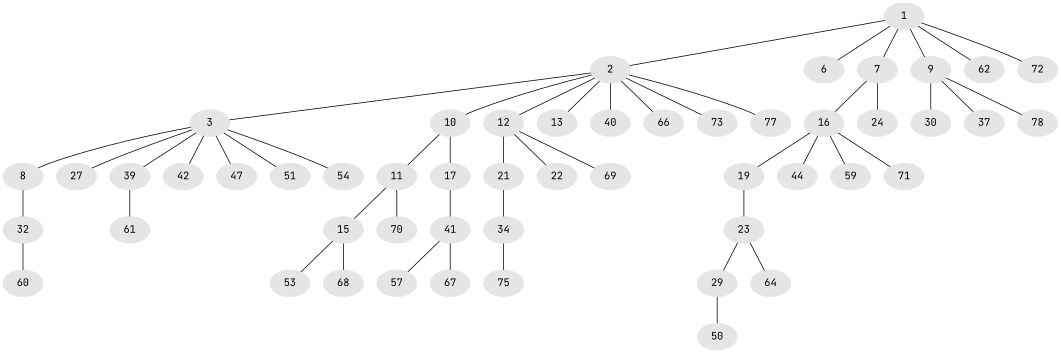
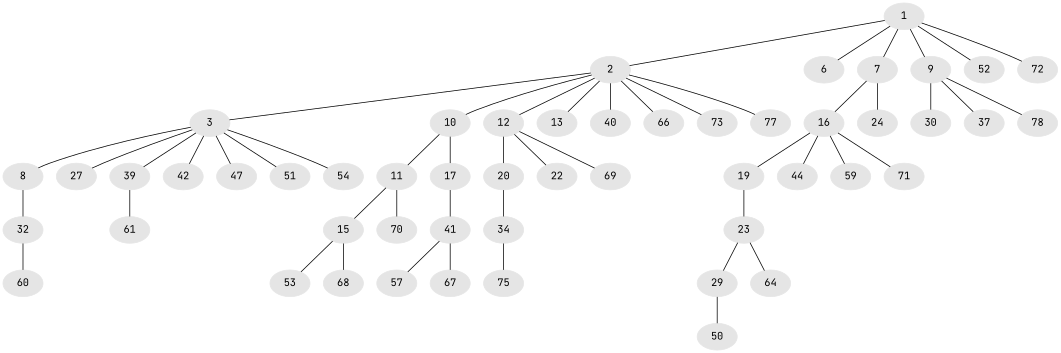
(984, 70) -> (984, 70)
(504, 177) -> (504, 177)
